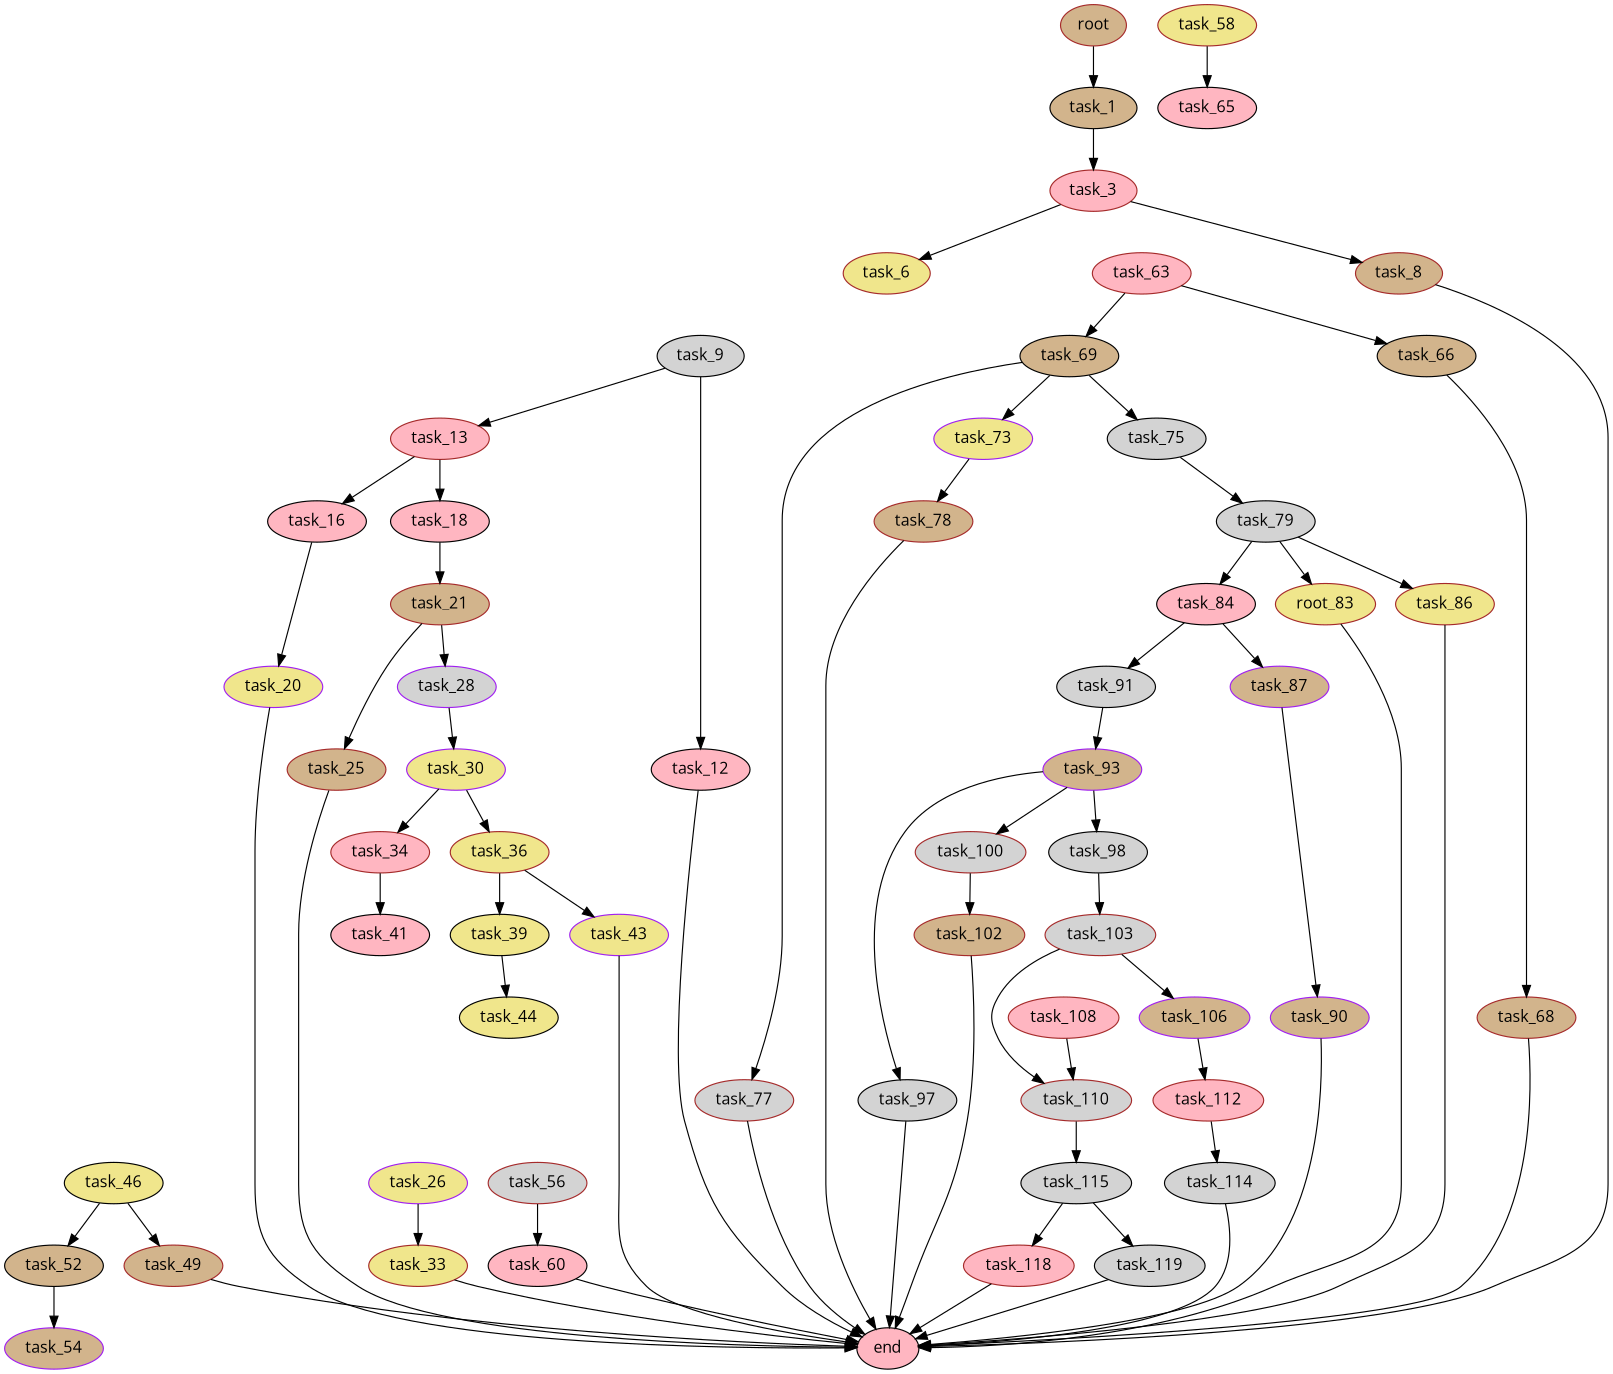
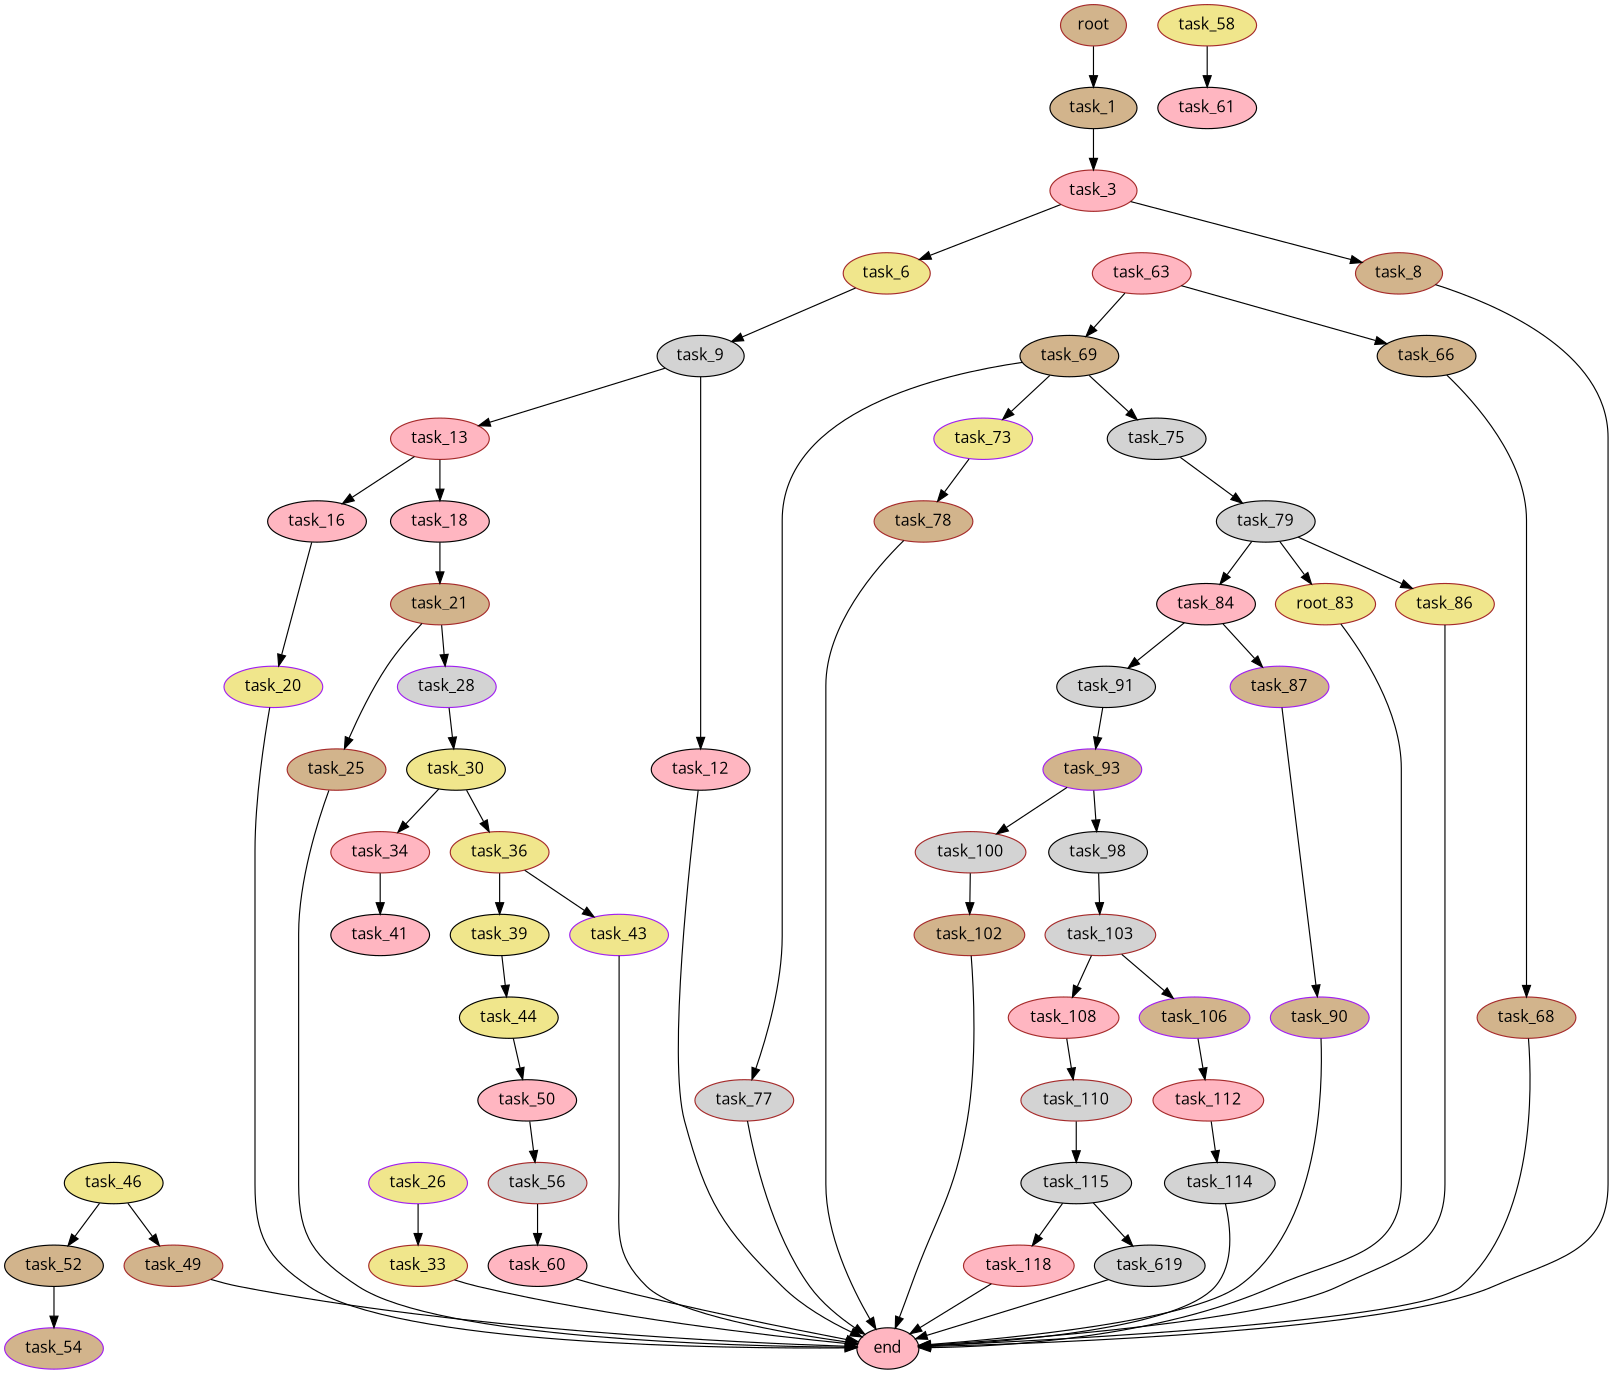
(1207, 108) -> (1207, 108)
none -> (799, 312)
(456, 770) -> (456, 770)
(994, 1005) -> (1084, 971)
none -> (527, 1100)
(907, 1100) -> none
(1150, 1266) -> (1150, 1266)
